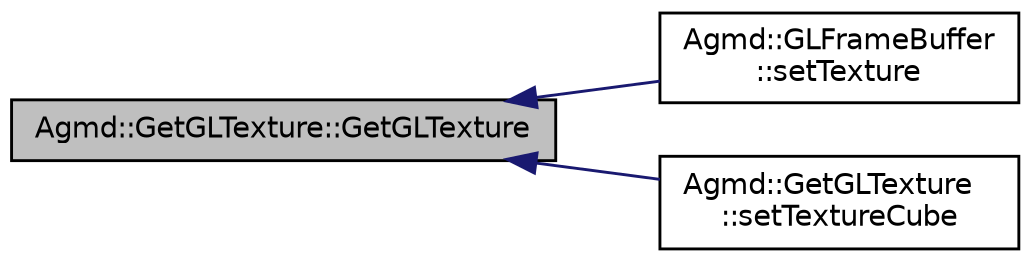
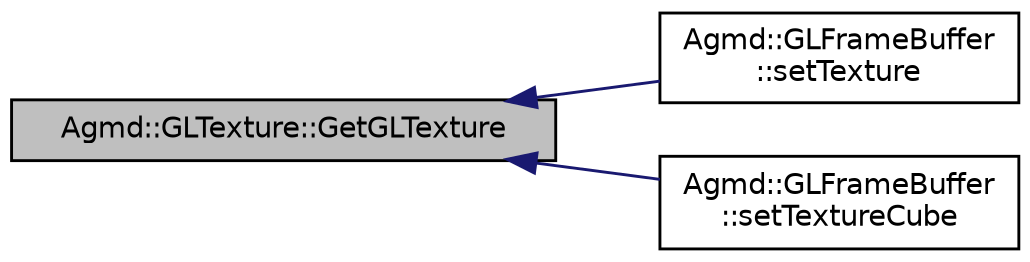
(284, 130) -> (284, 130)
(839, 203) -> (839, 203)
